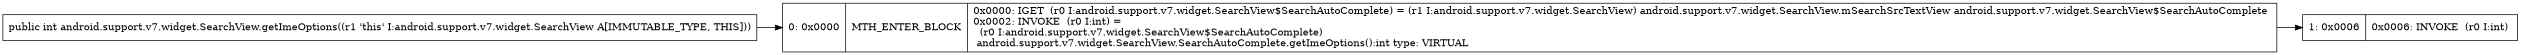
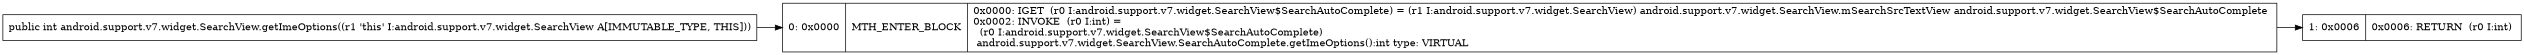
(2442, 27) -> (2443, 27)
